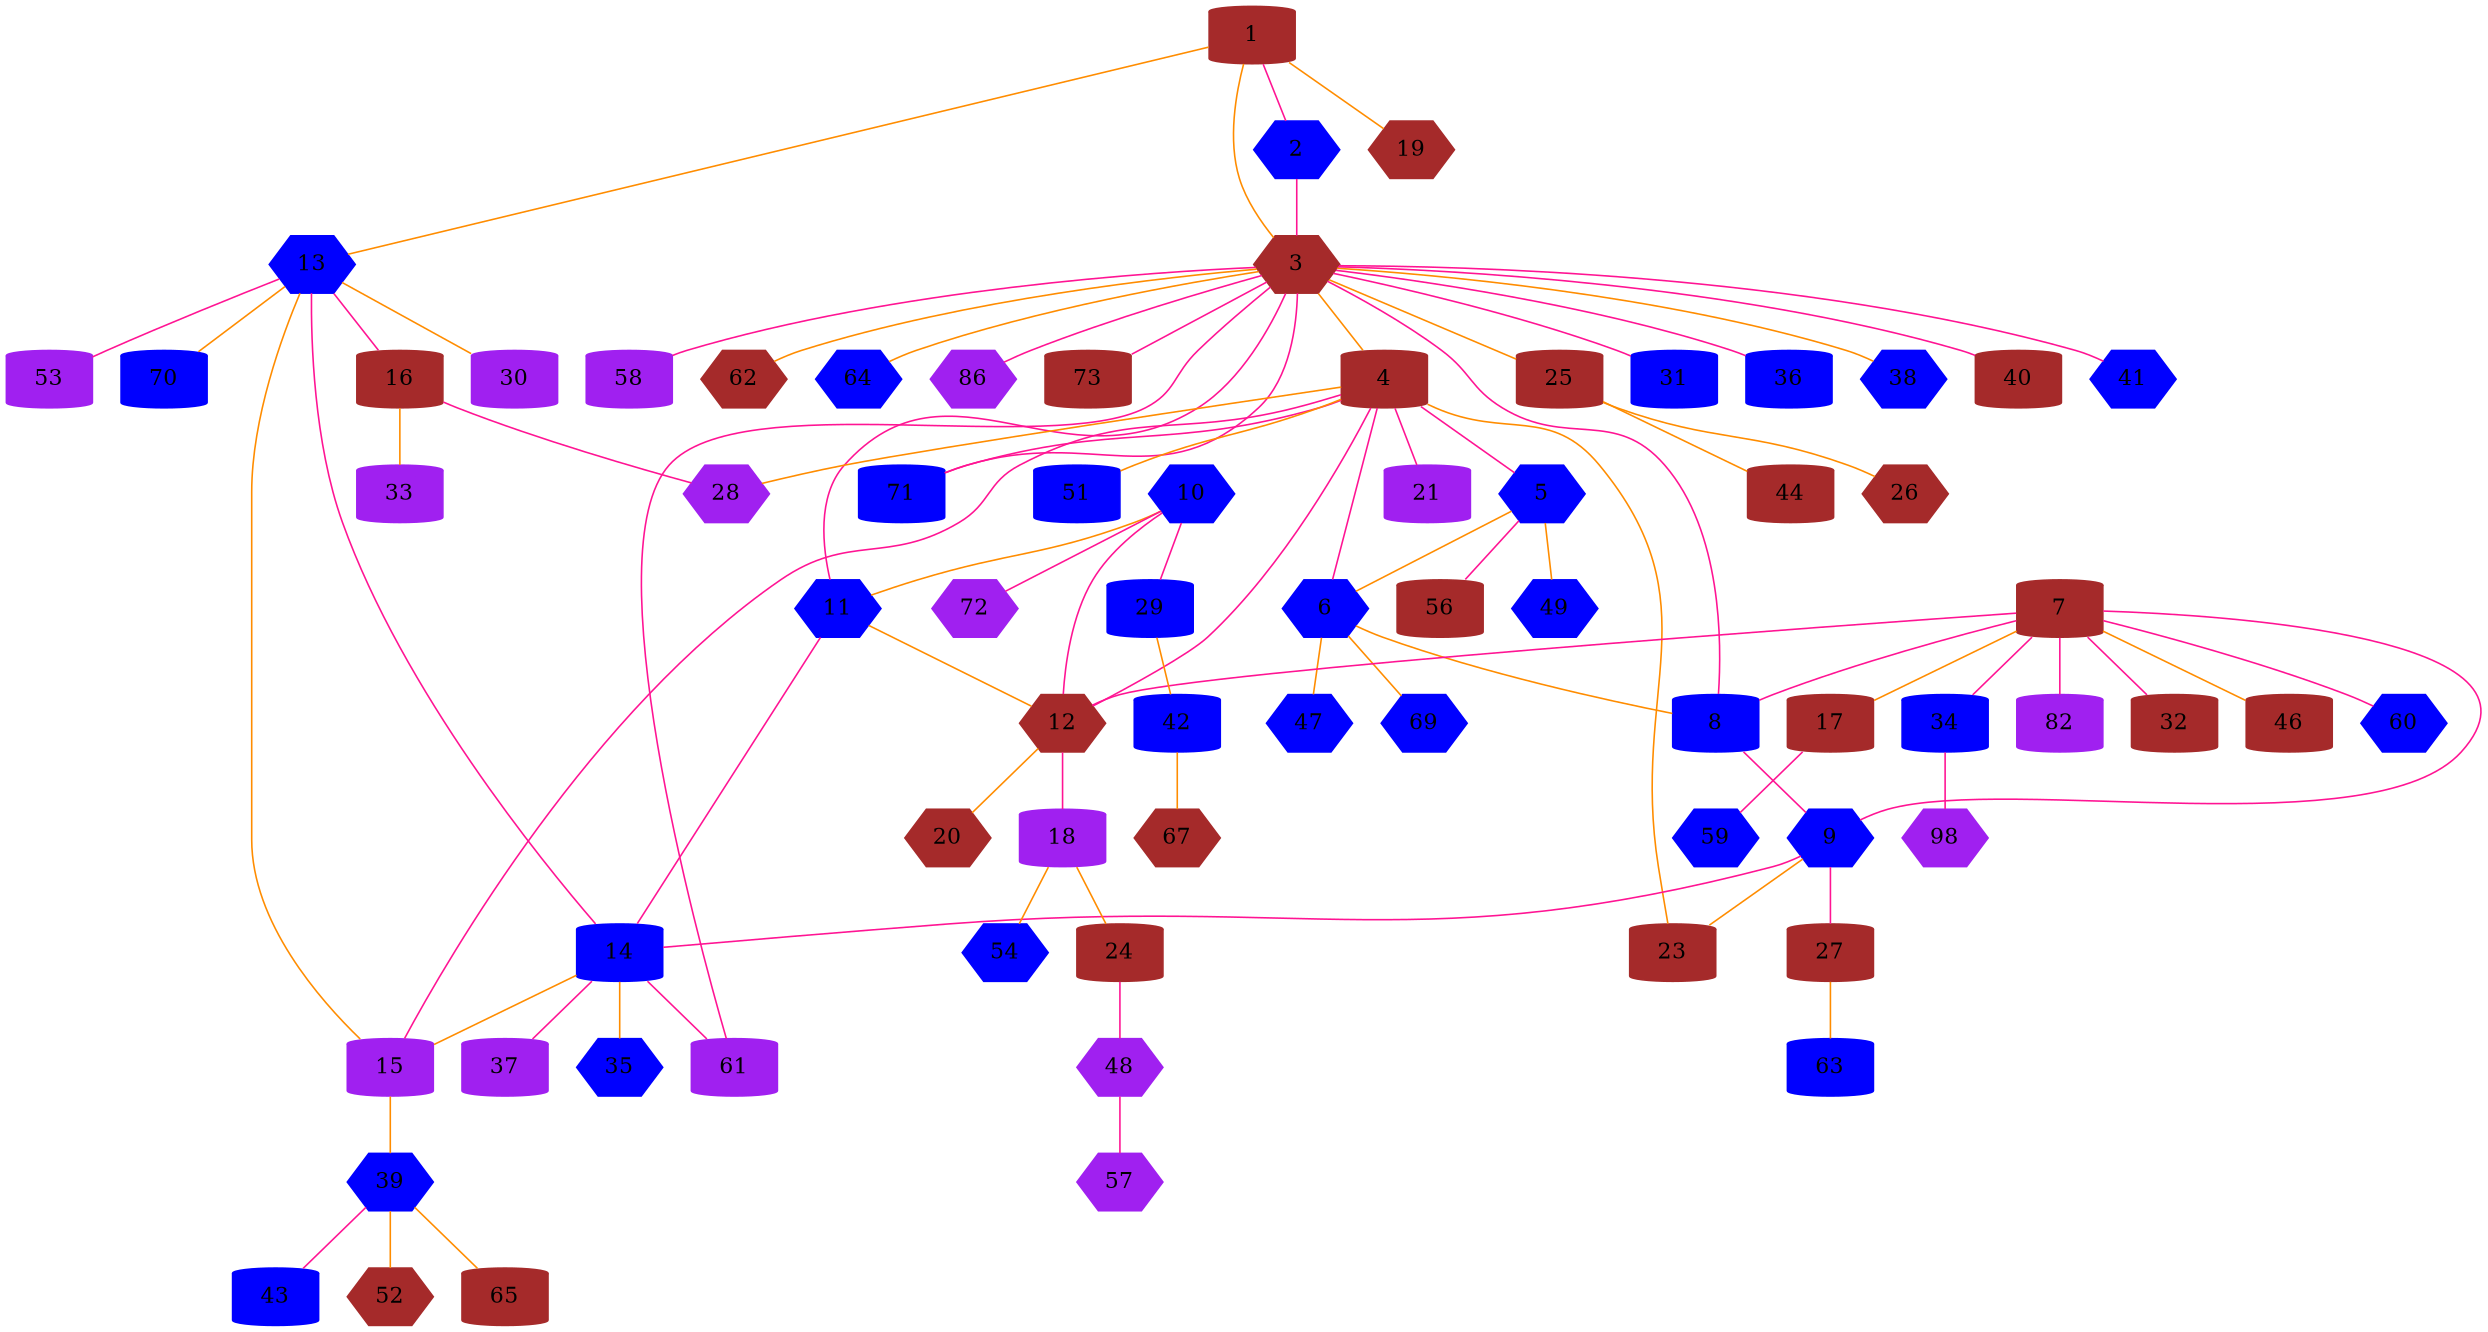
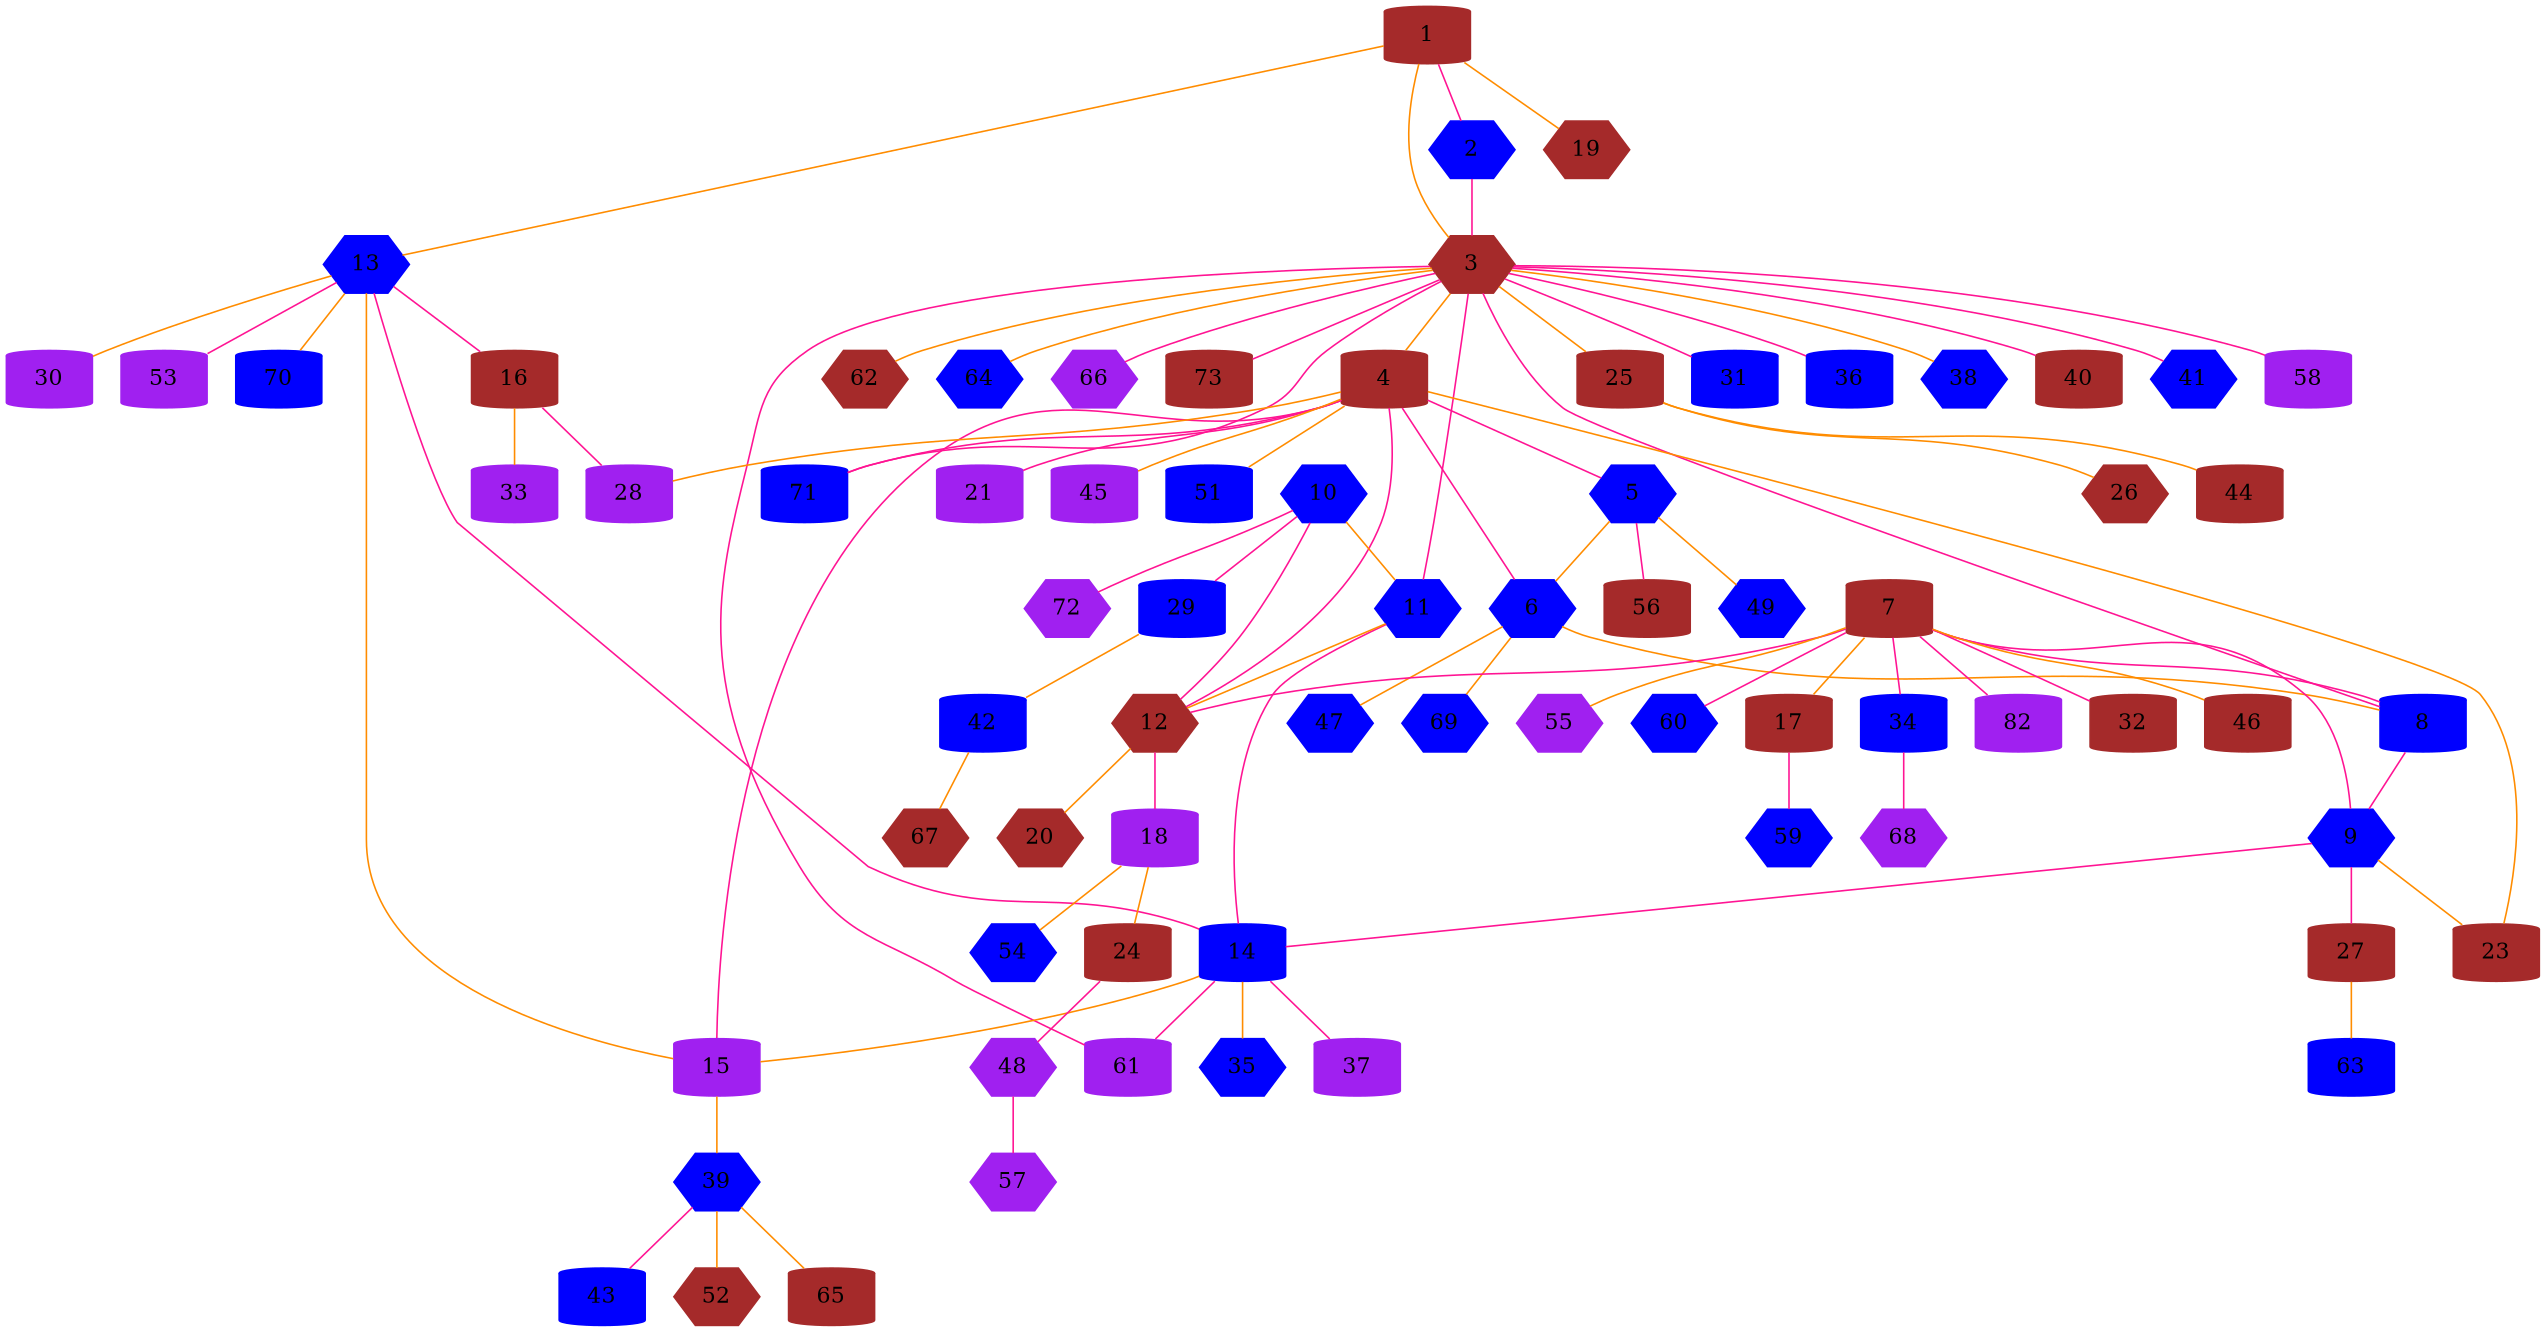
(973, 379) -> (1094, 379)
(726, 494) -> (629, 494)
none -> (1094, 494)
none -> (1560, 723)
(1945, 838) -> (1904, 838)
